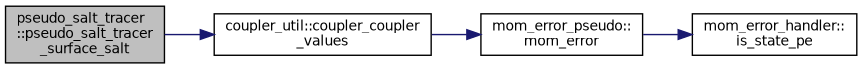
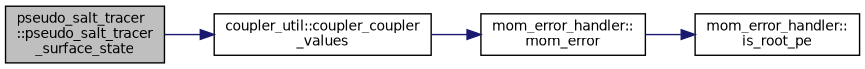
(85, 35) -> (85, 35)
(562, 35) -> (563, 35)
(775, 35) -> (777, 35)
